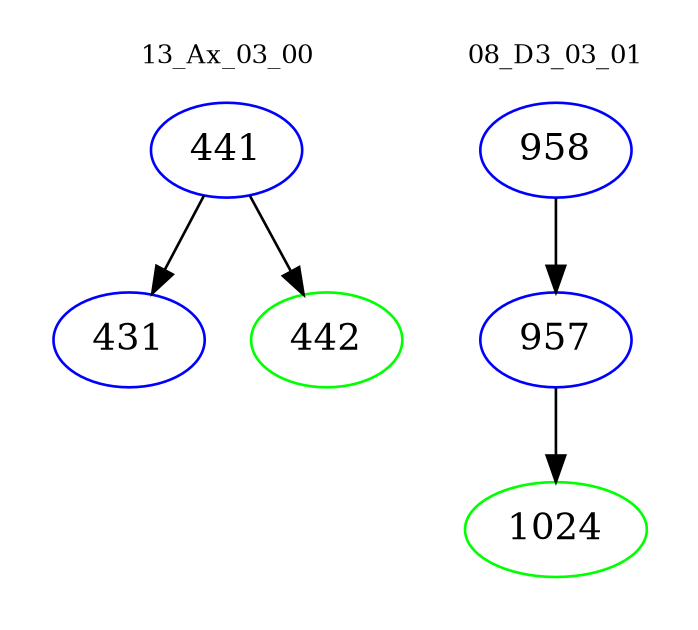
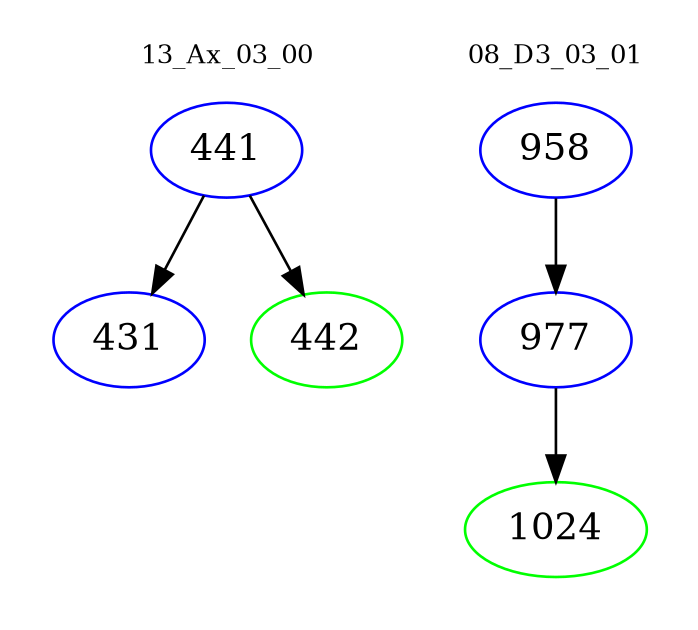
(556, 340) -> (556, 340)
